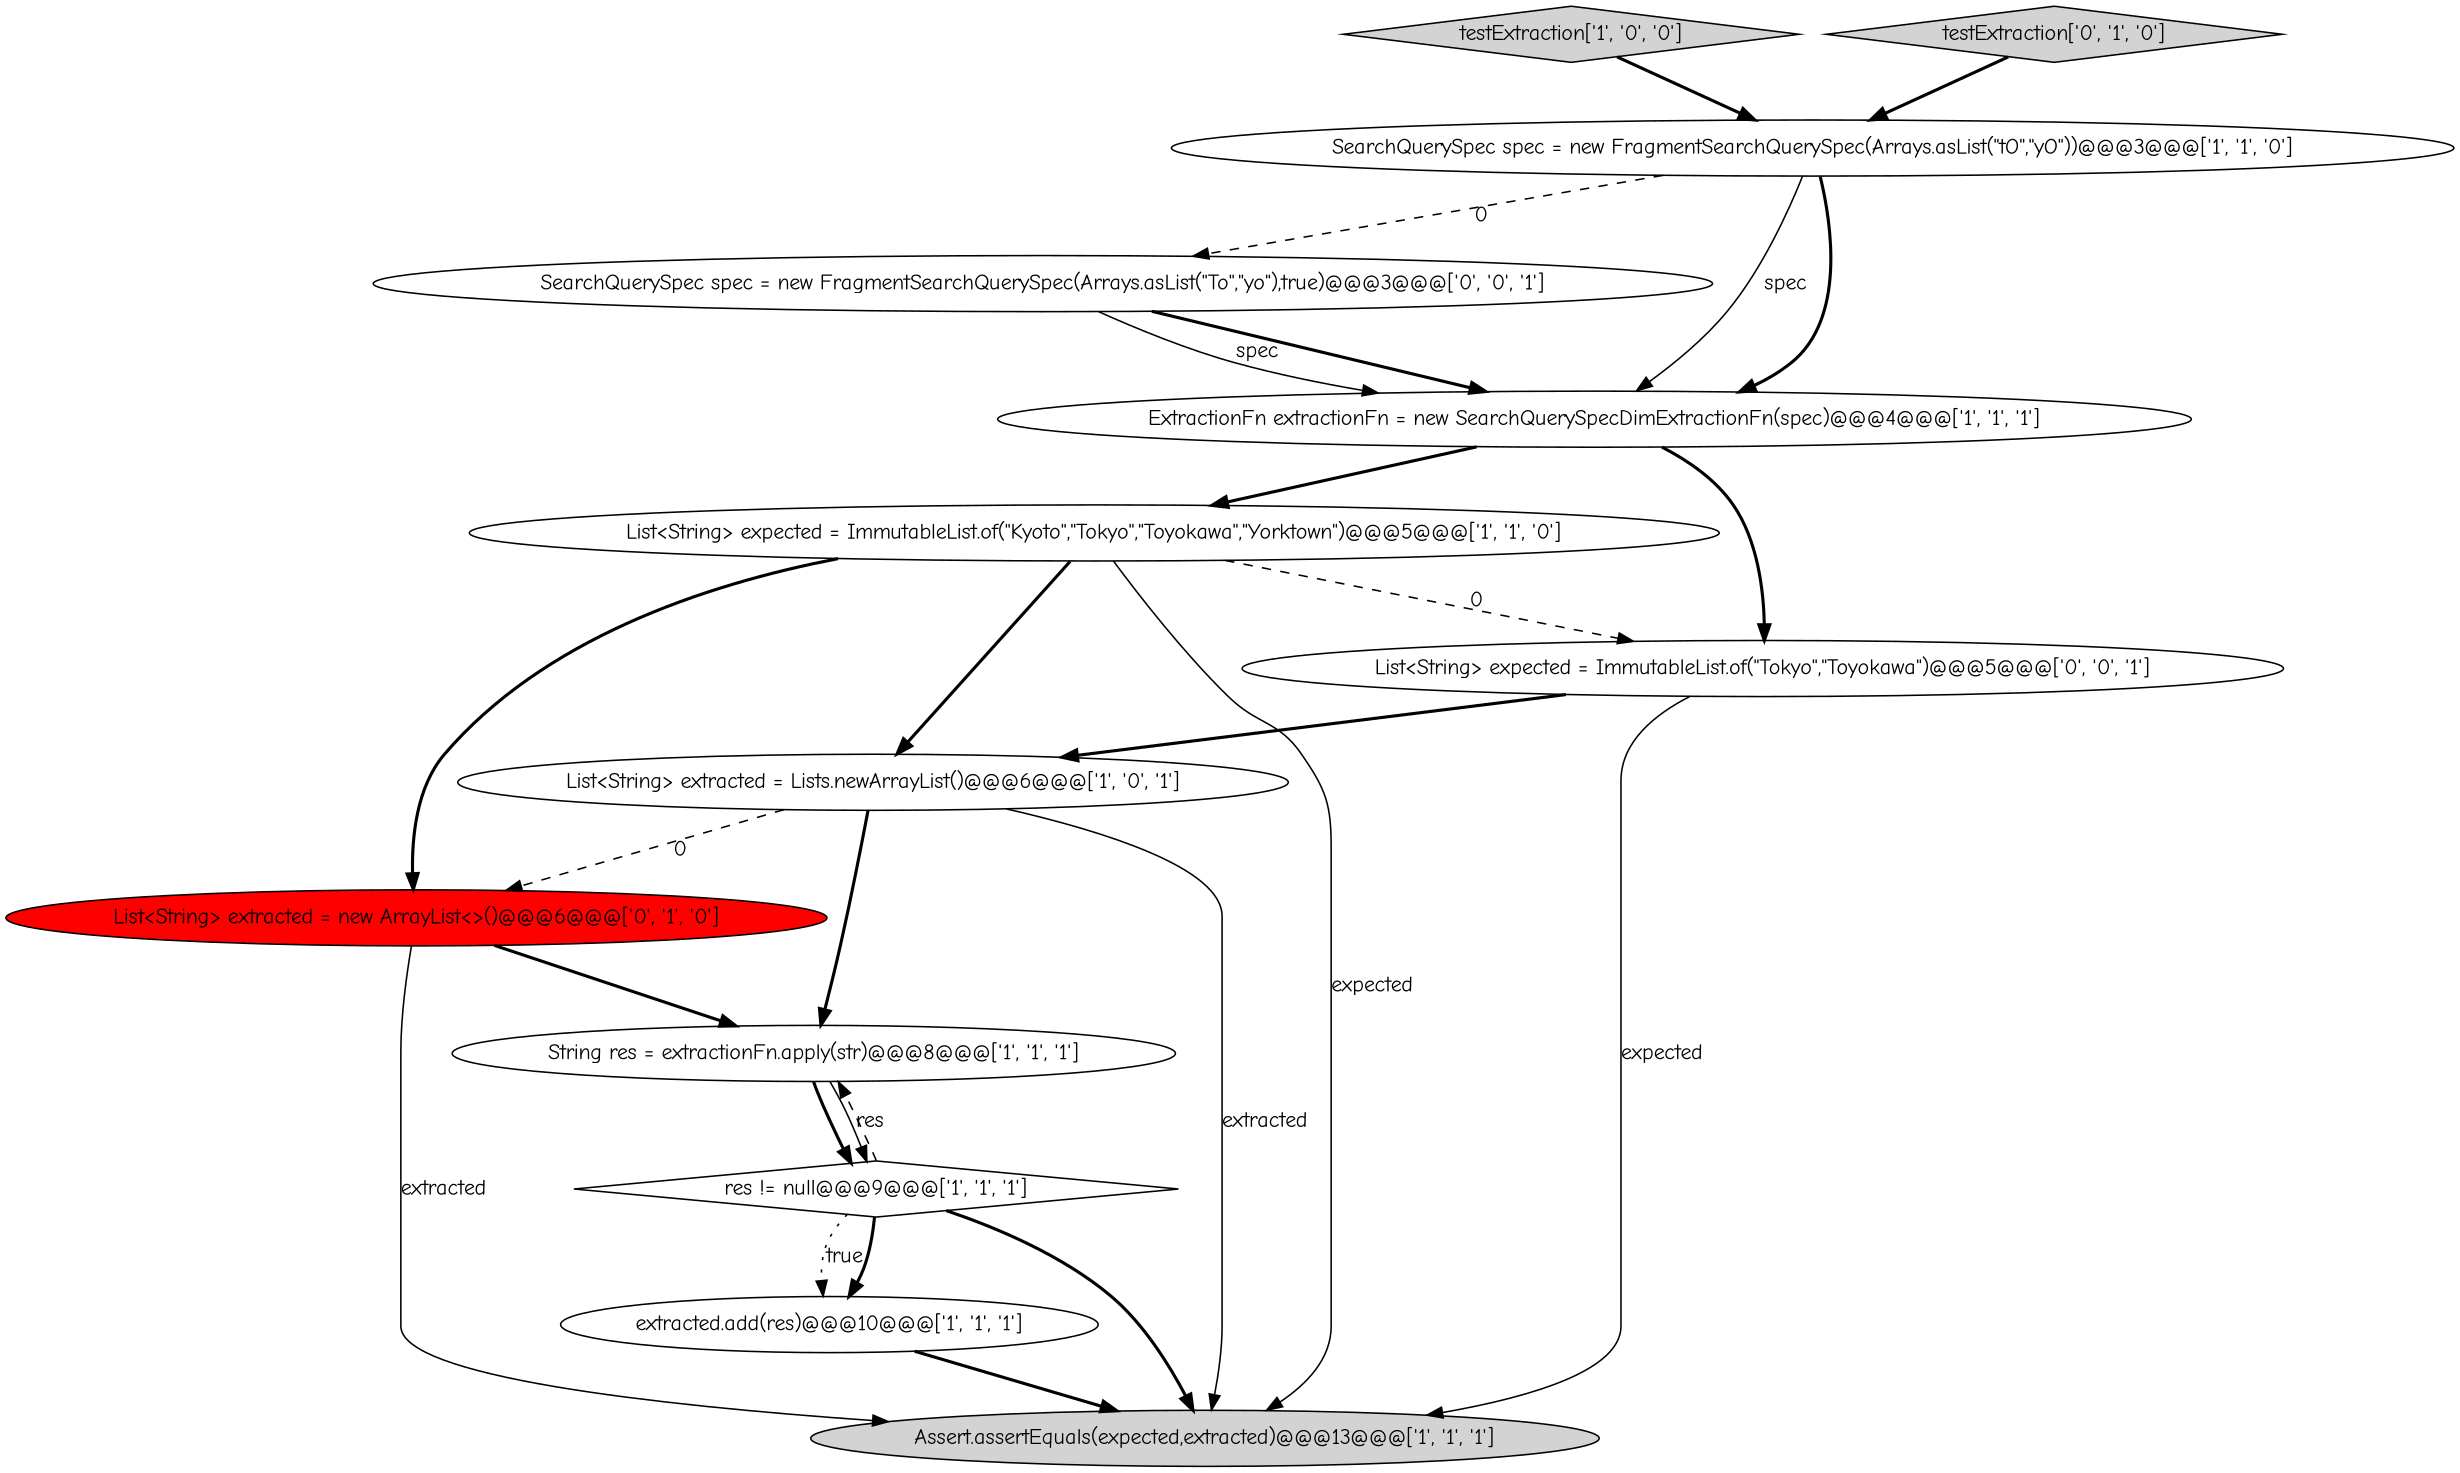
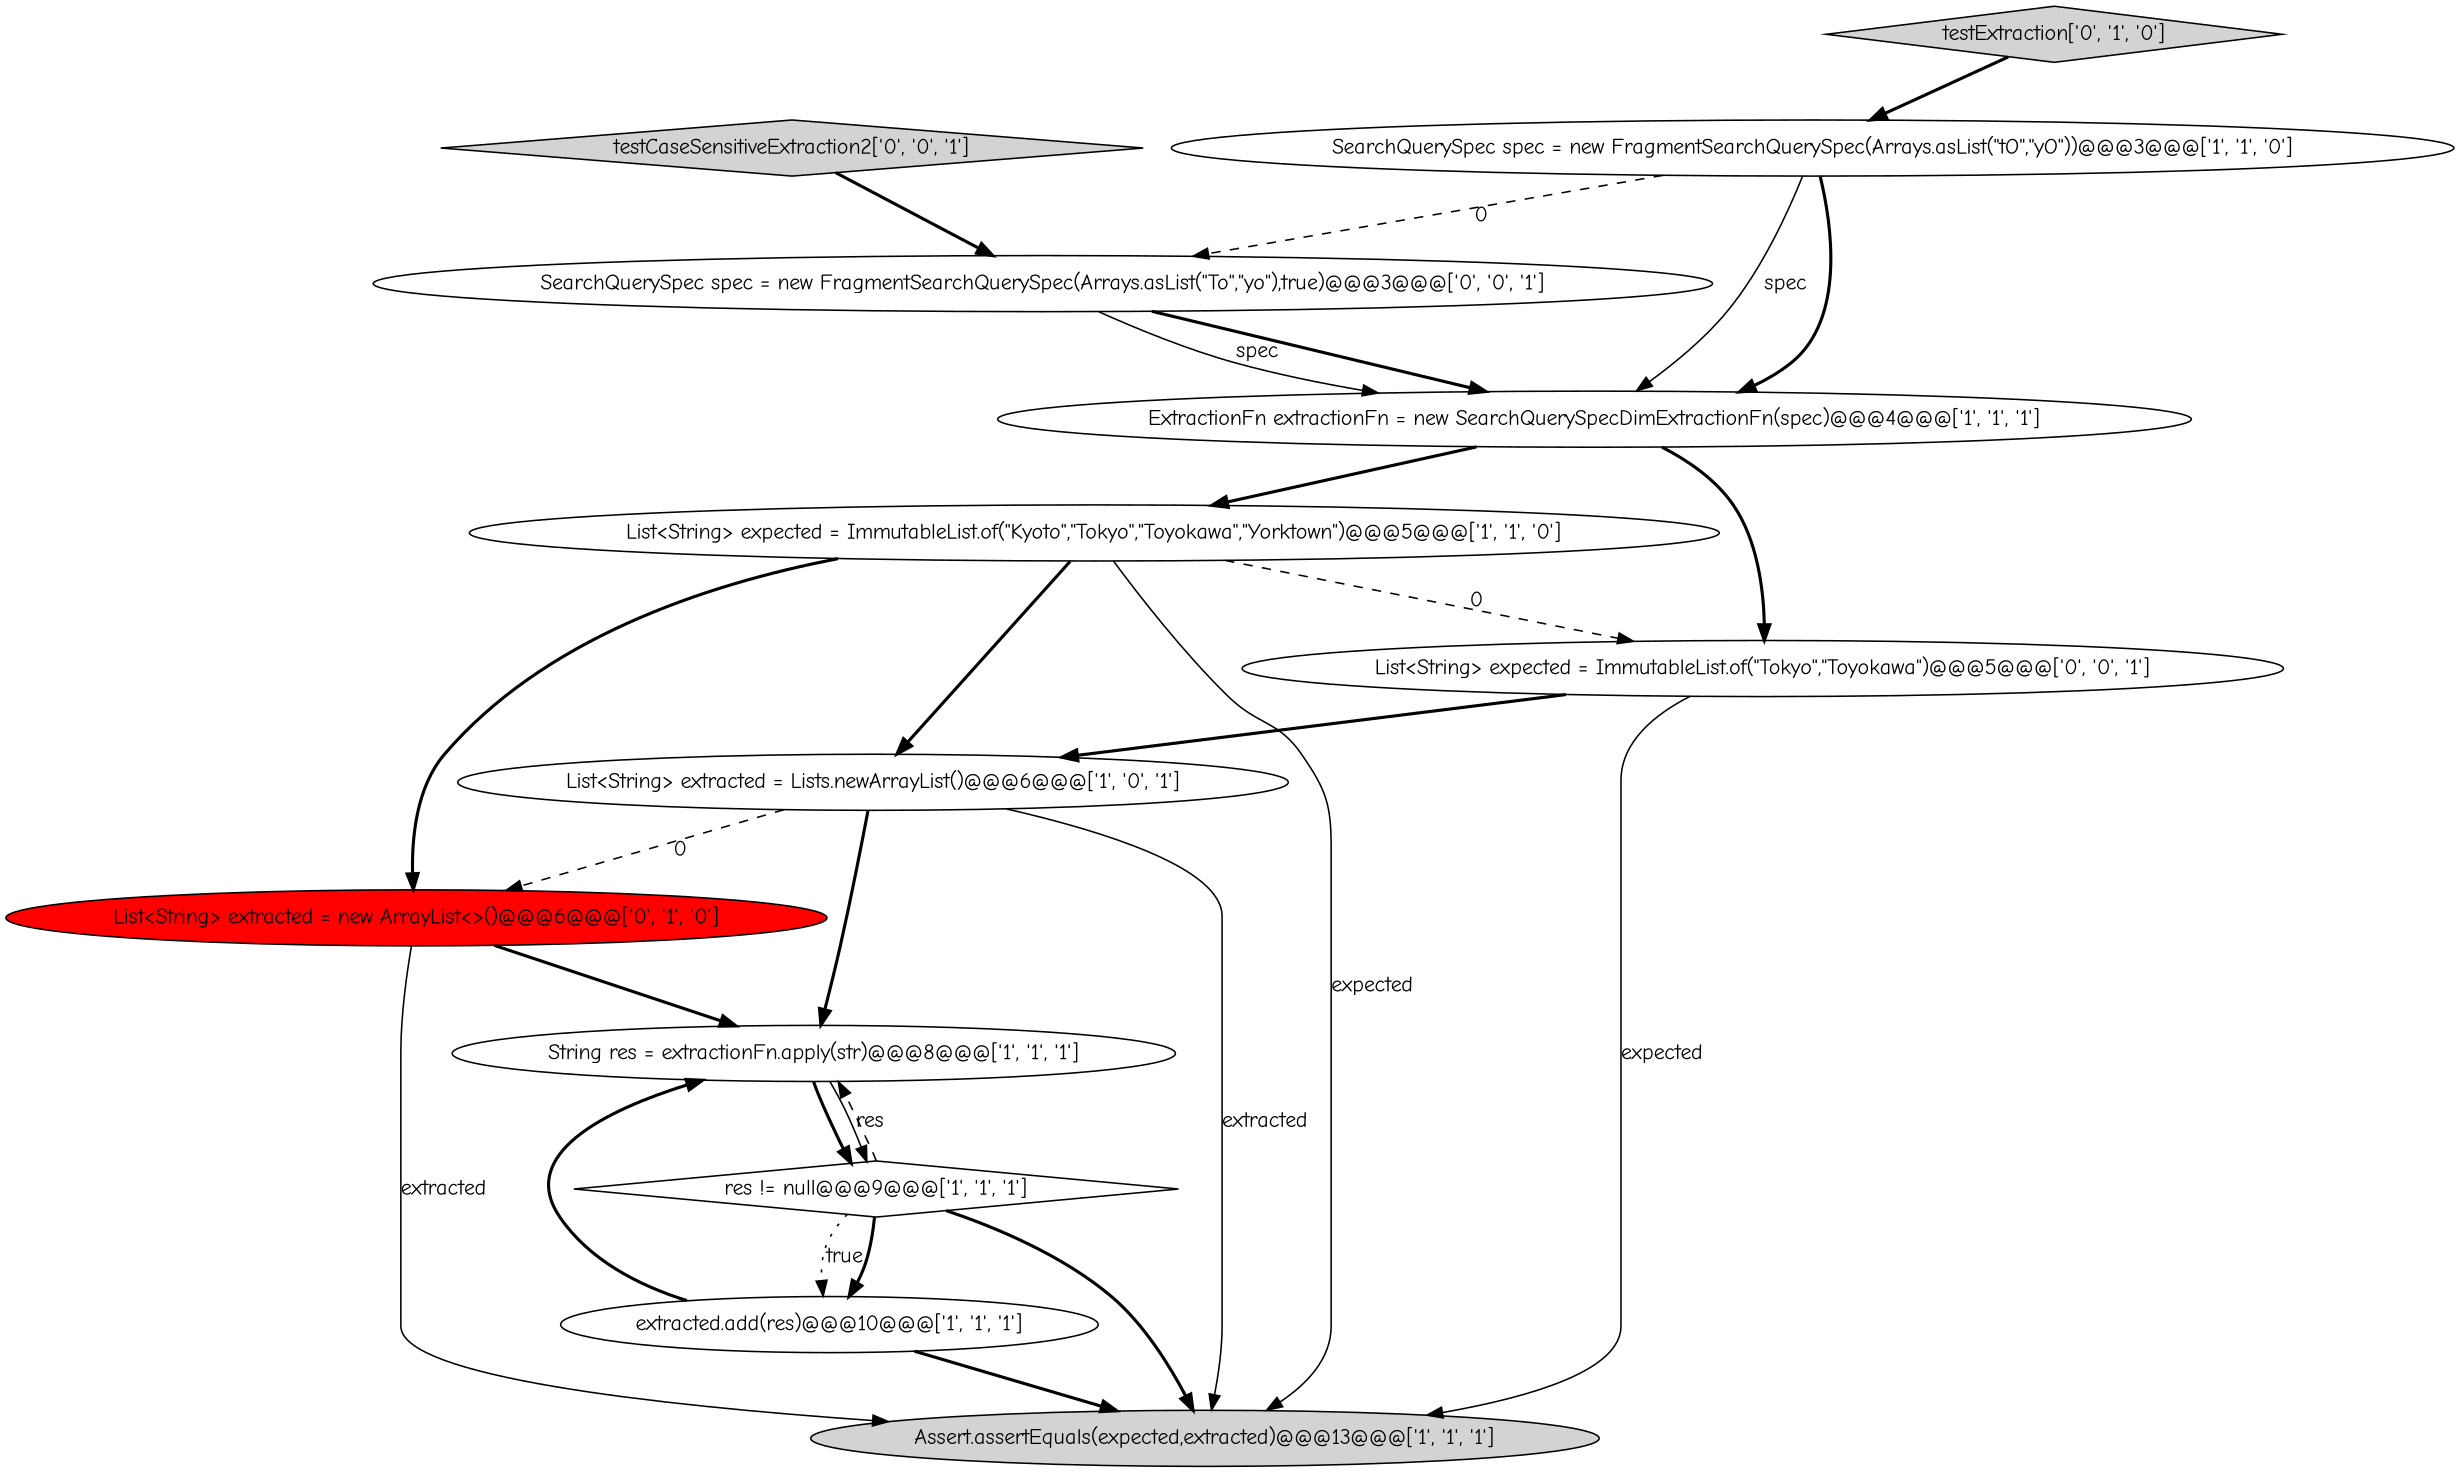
(1571, 34) -> none
none -> (792, 148)
none -> (550, 1189)
